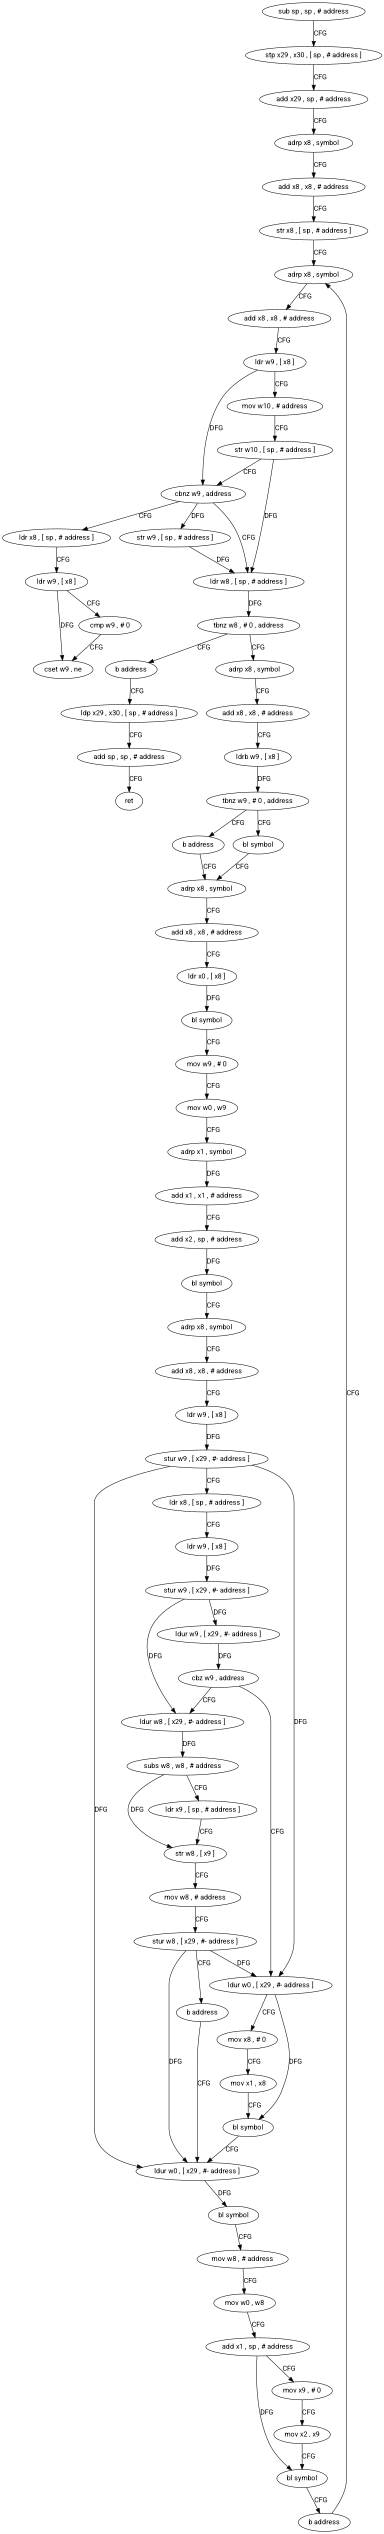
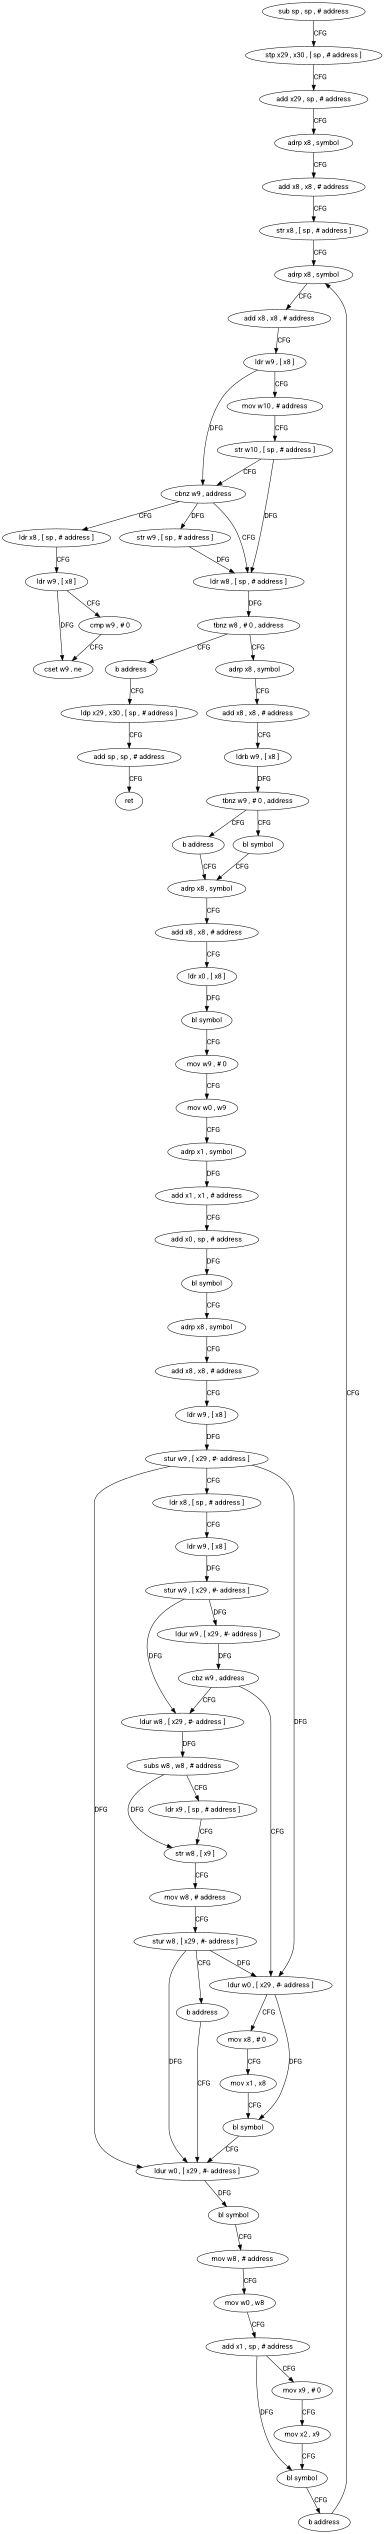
(207, 1240) -> (207, 1240)
